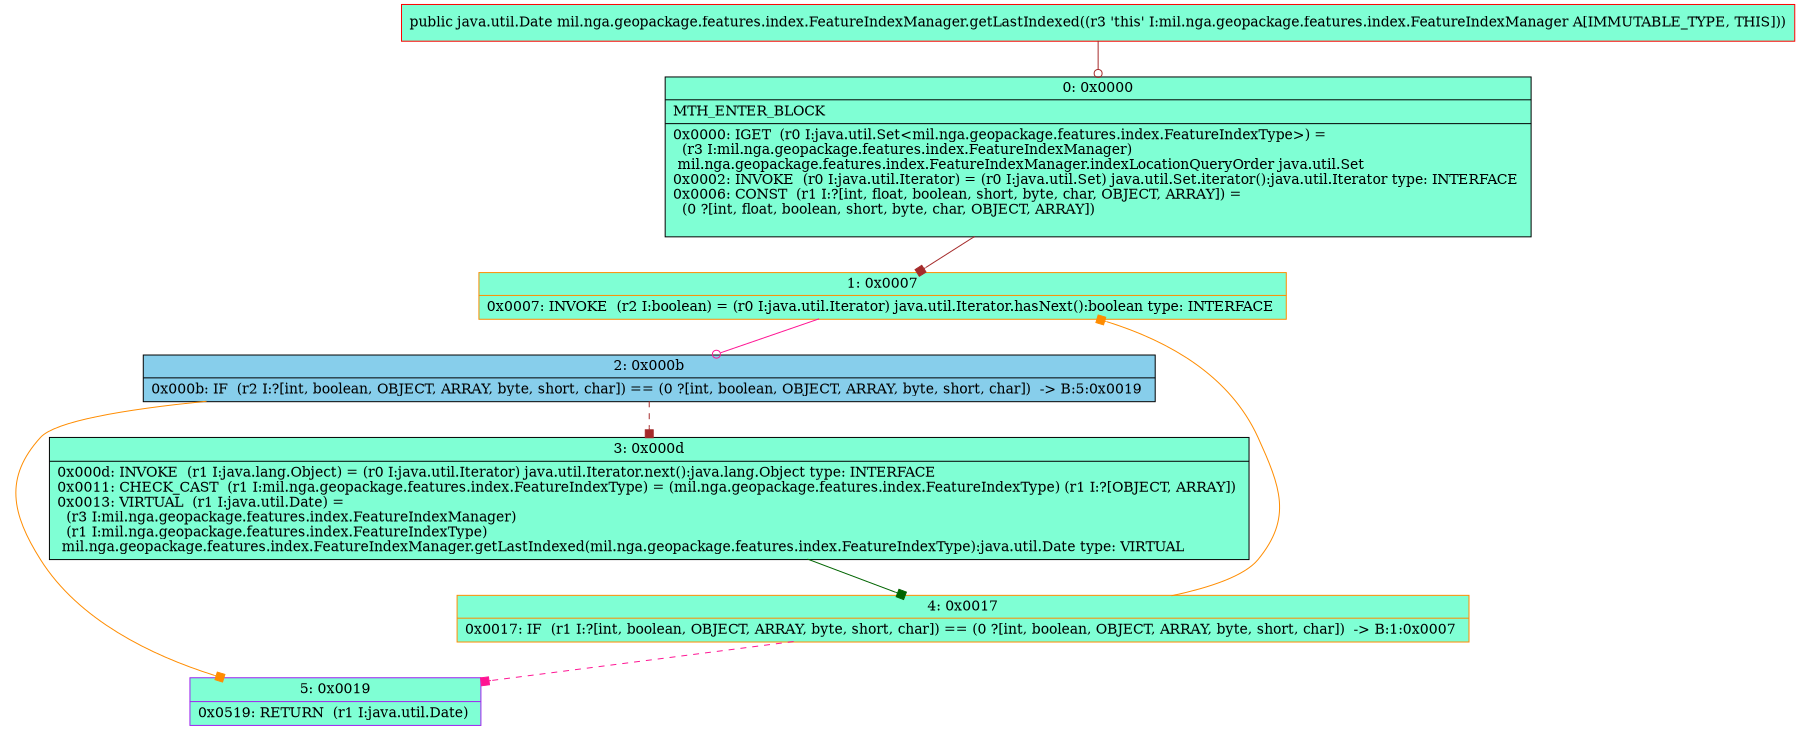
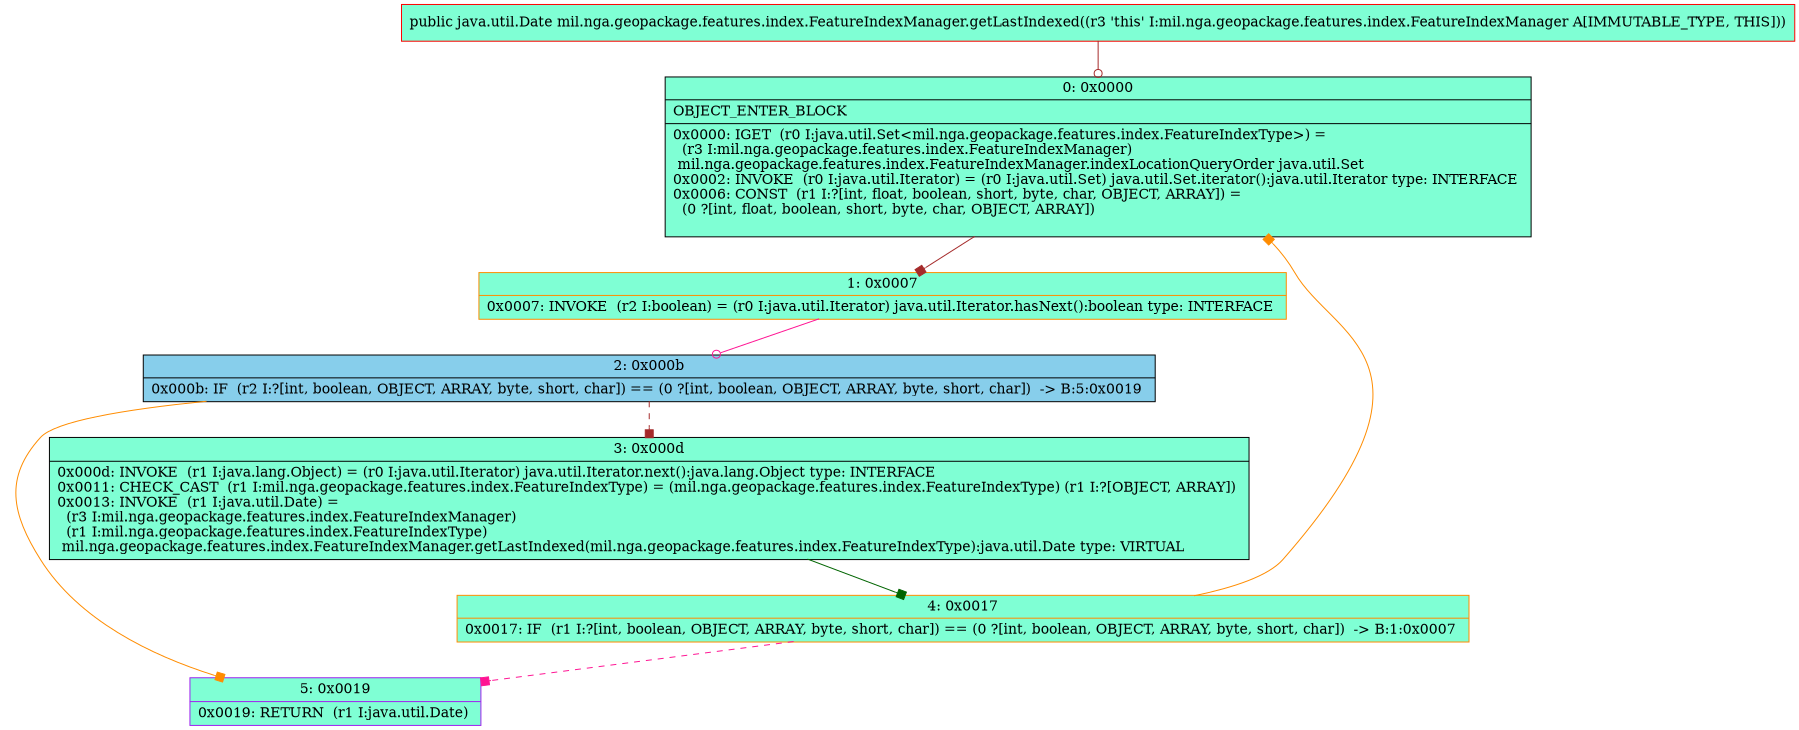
(750, 111) -> (760, 111)
(1264, 451) -> (1361, 445)
(203, 502) -> (201, 502)
(335, 713) -> (335, 713)
